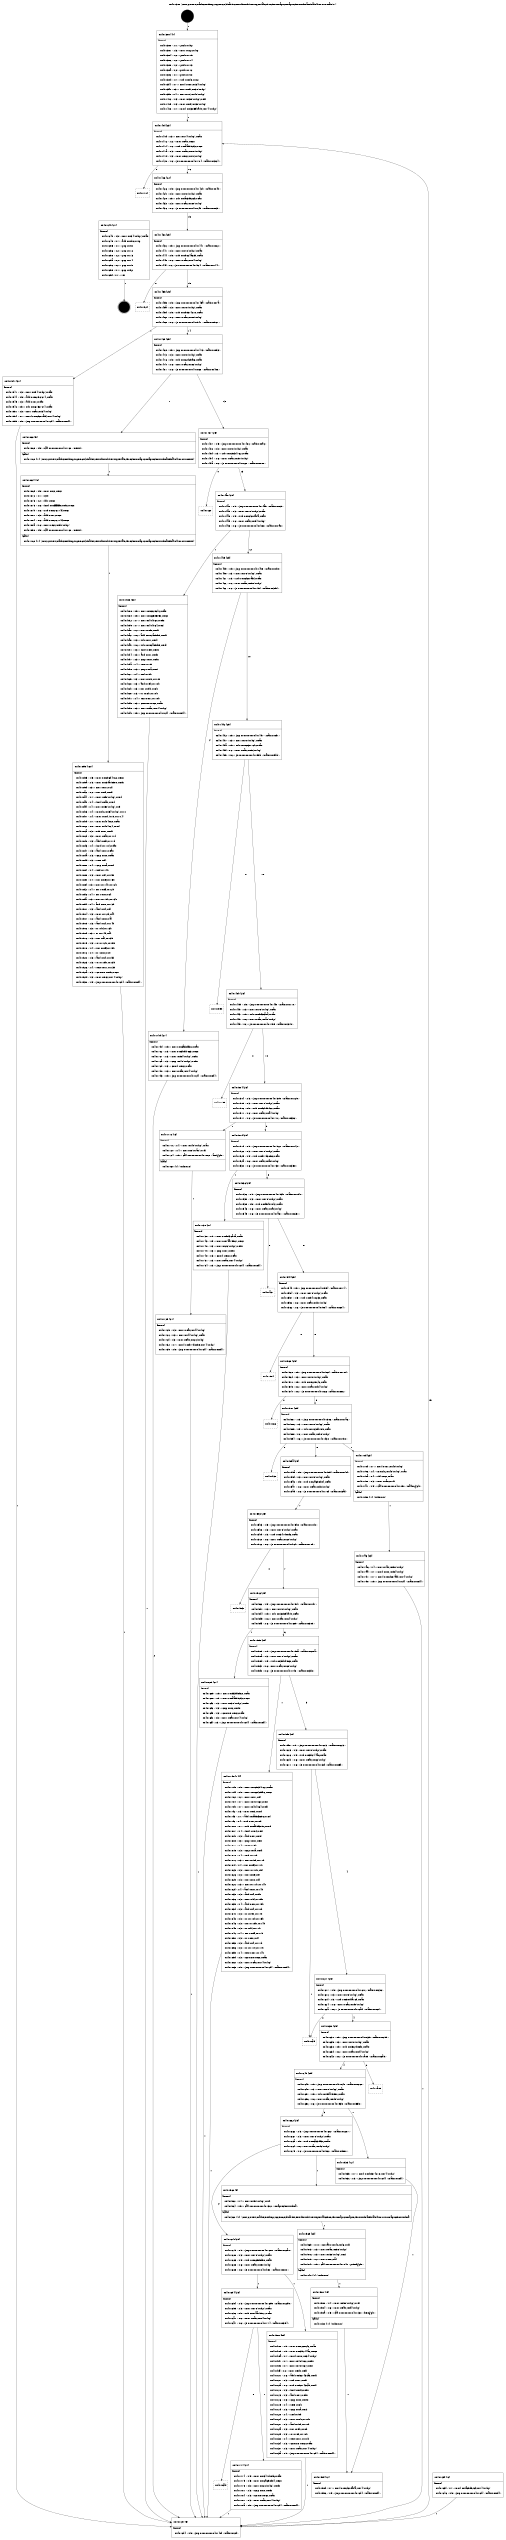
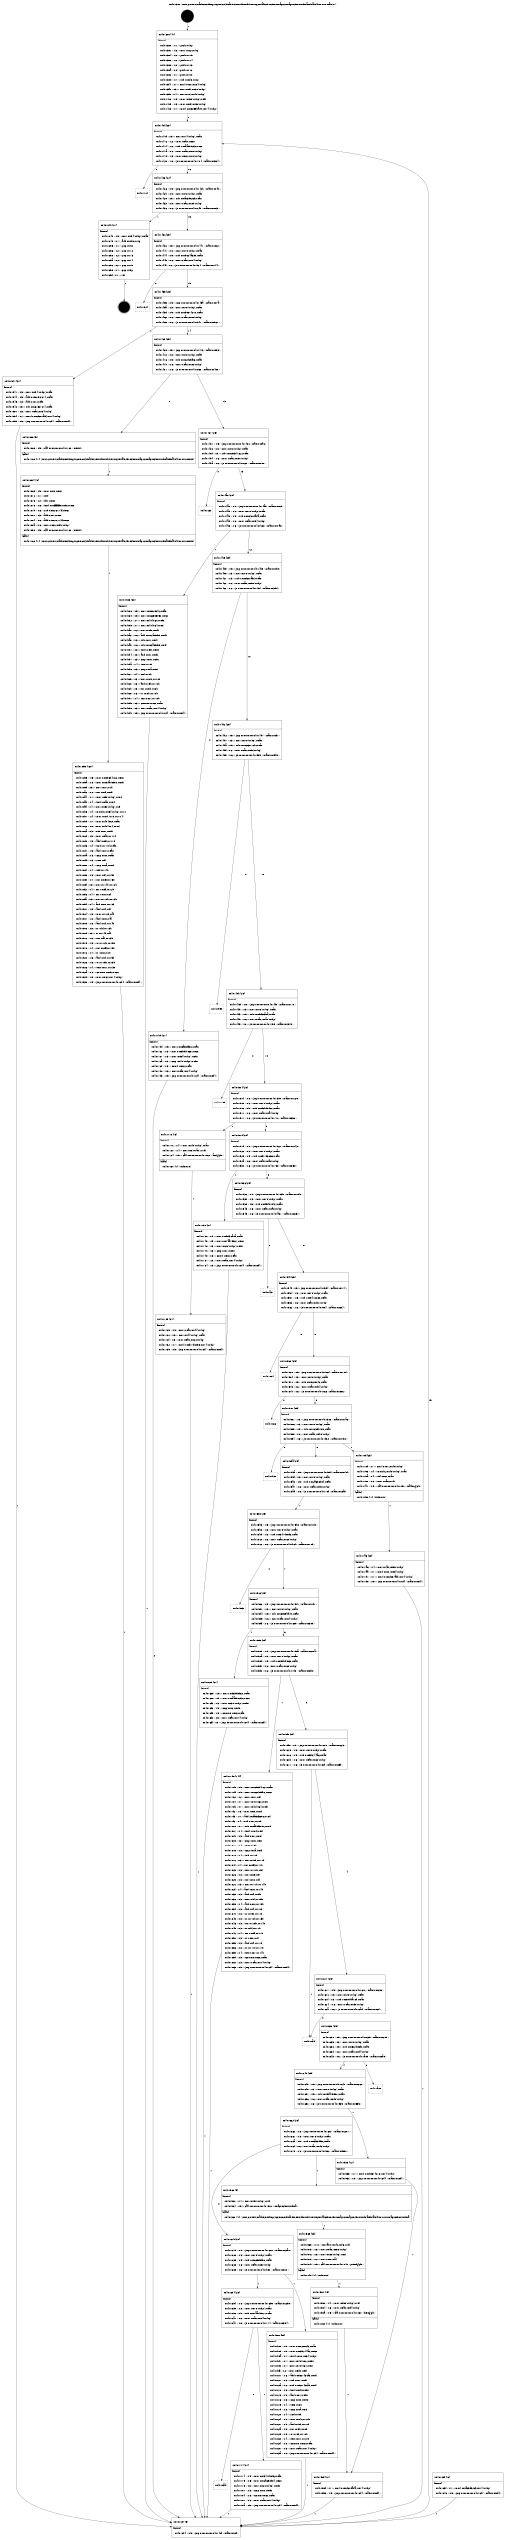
none -> (156, 217)
(352, 2017) -> none
(323, 2112) -> none
none -> (291, 2519)
